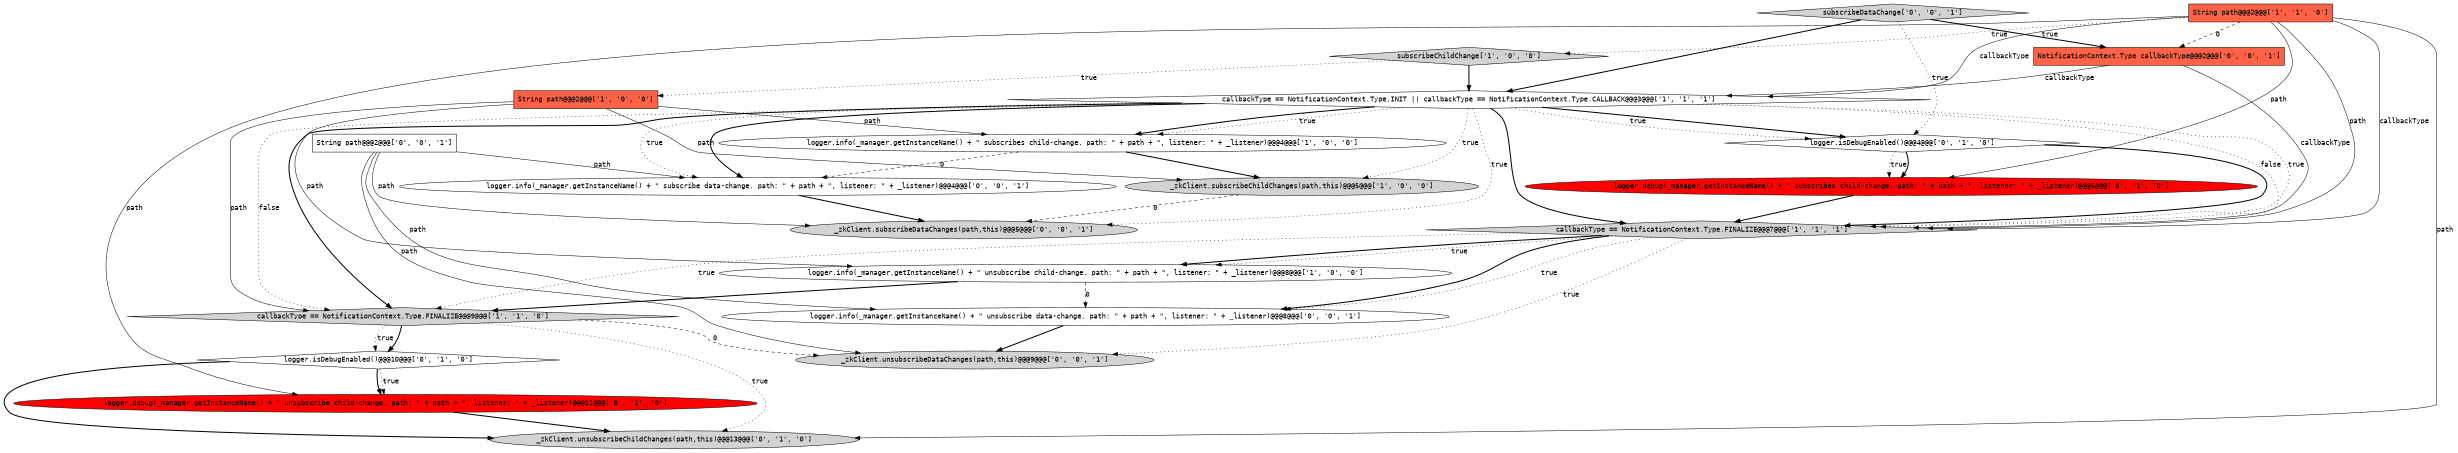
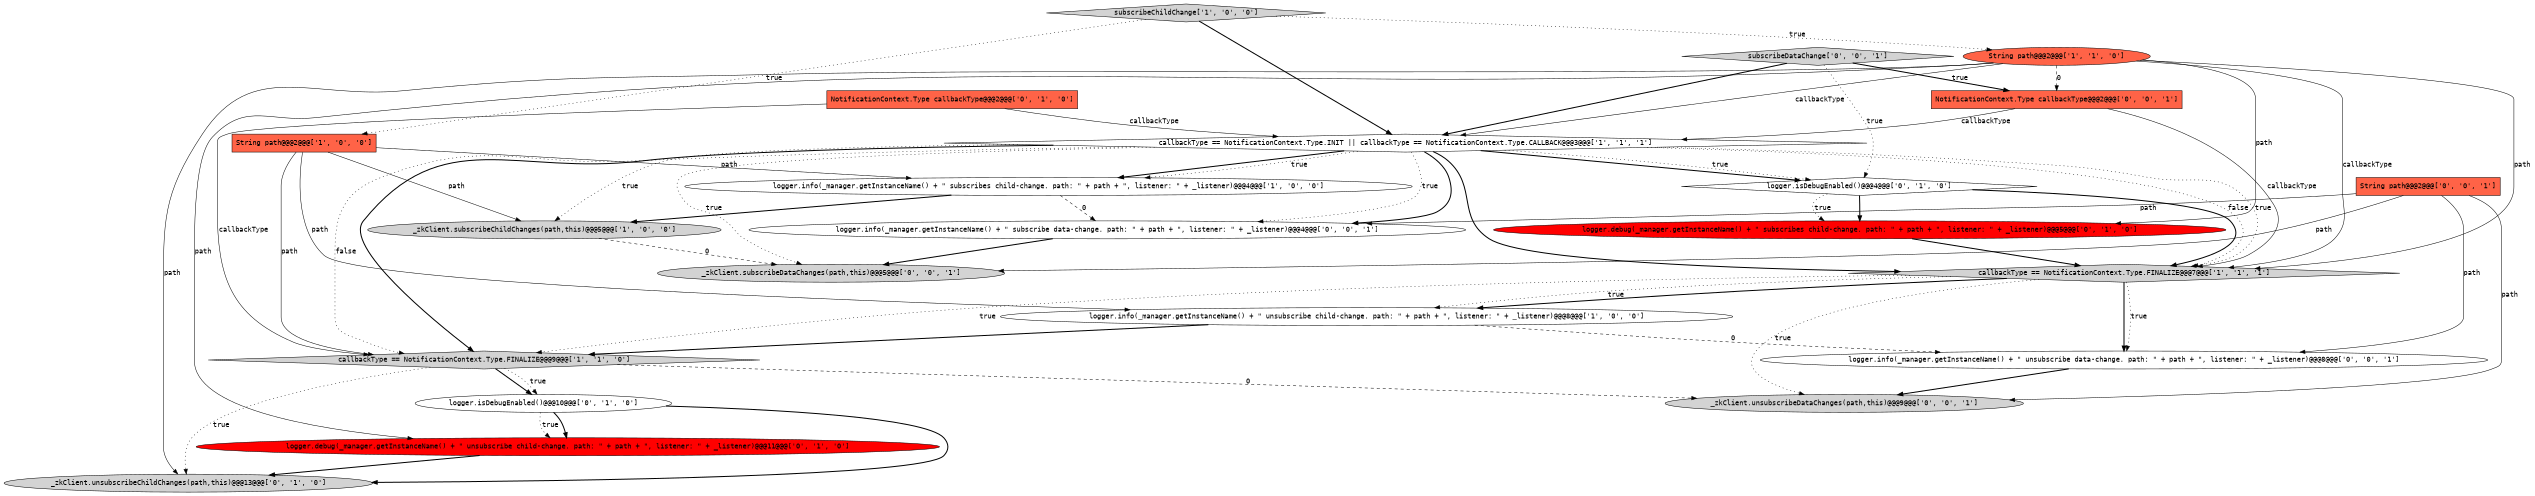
(2261, 13) -> (2057, 56)
(1880, 40) -> (1632, 30)
none -> (952, 100)
(384, 143) -> (2428, 186)
(378, 360) -> (543, 403)
